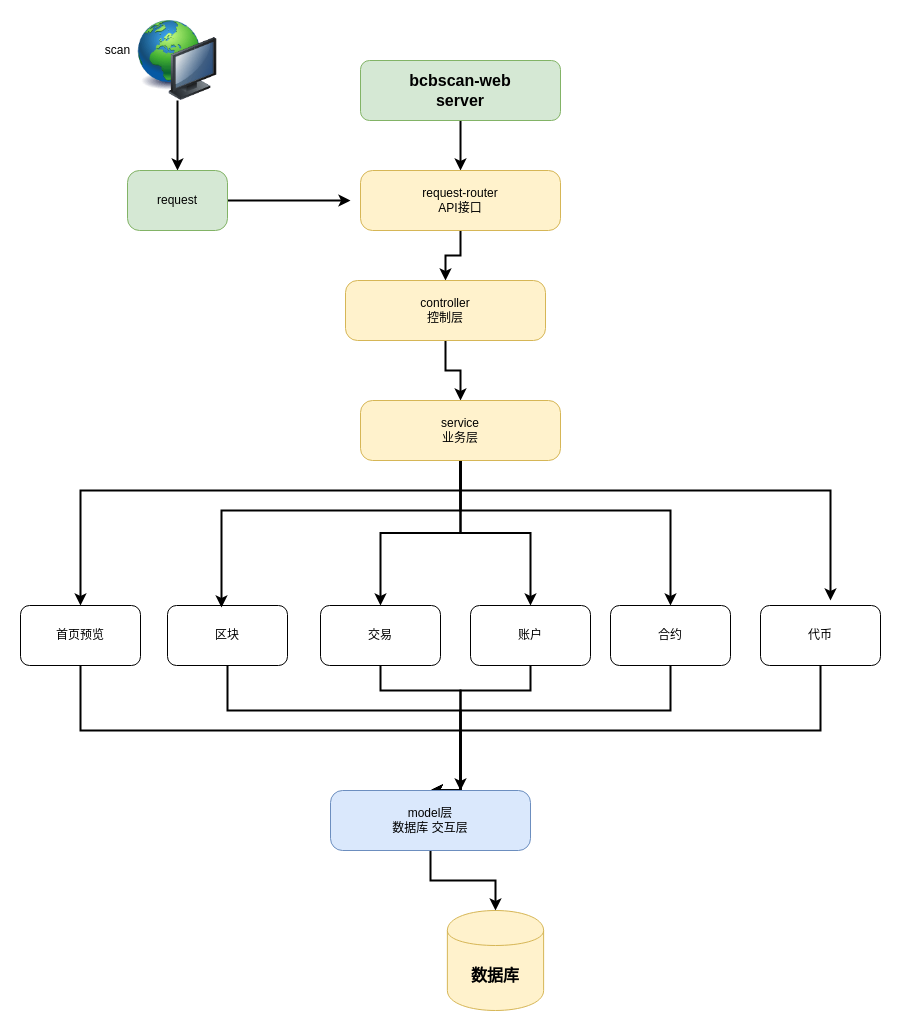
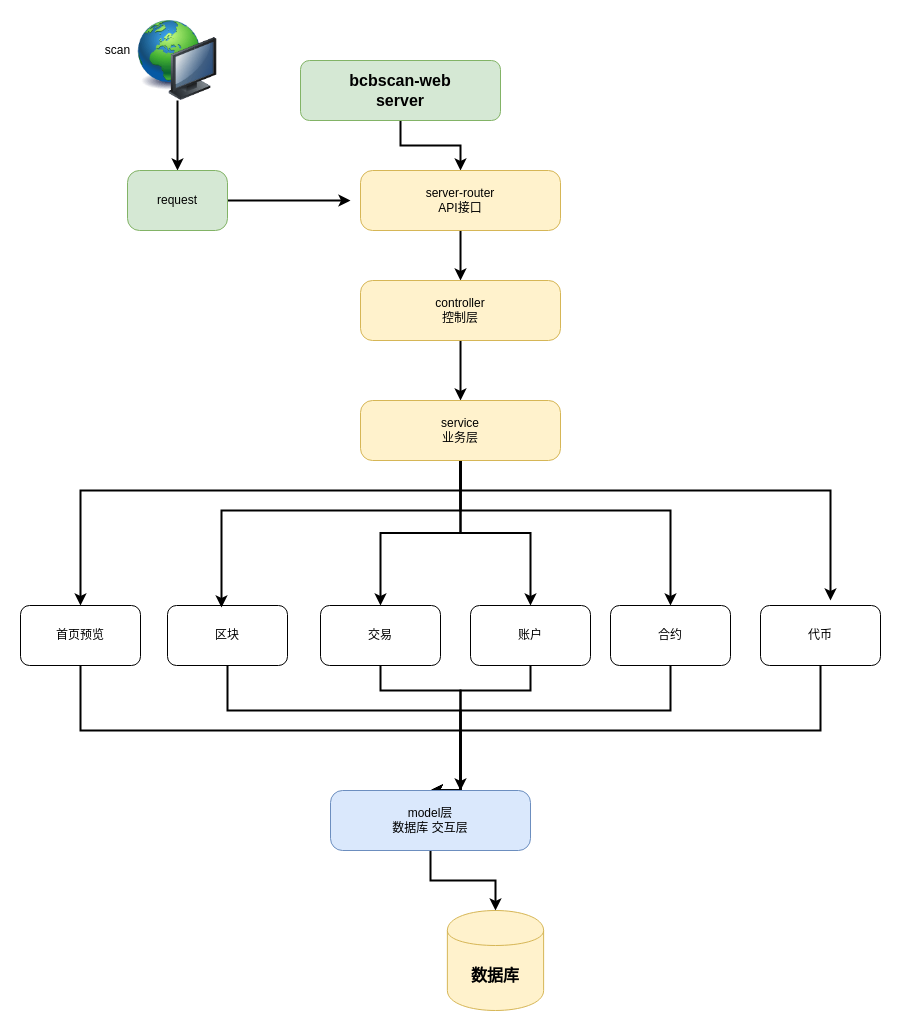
(461, 91) -> (401, 91)
(461, 201) -> (461, 201)
(446, 311) -> (461, 311)
